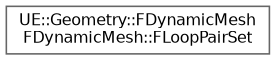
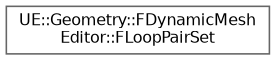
(138, 30) -> (138, 30)
